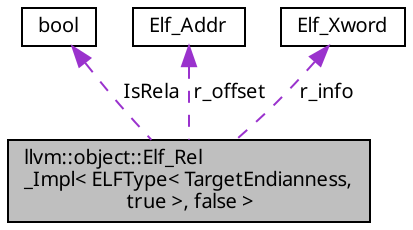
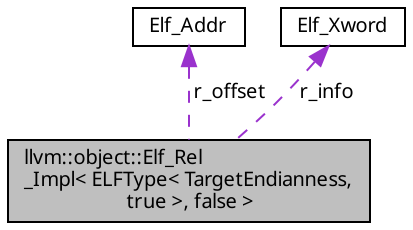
(59, 27) -> none
